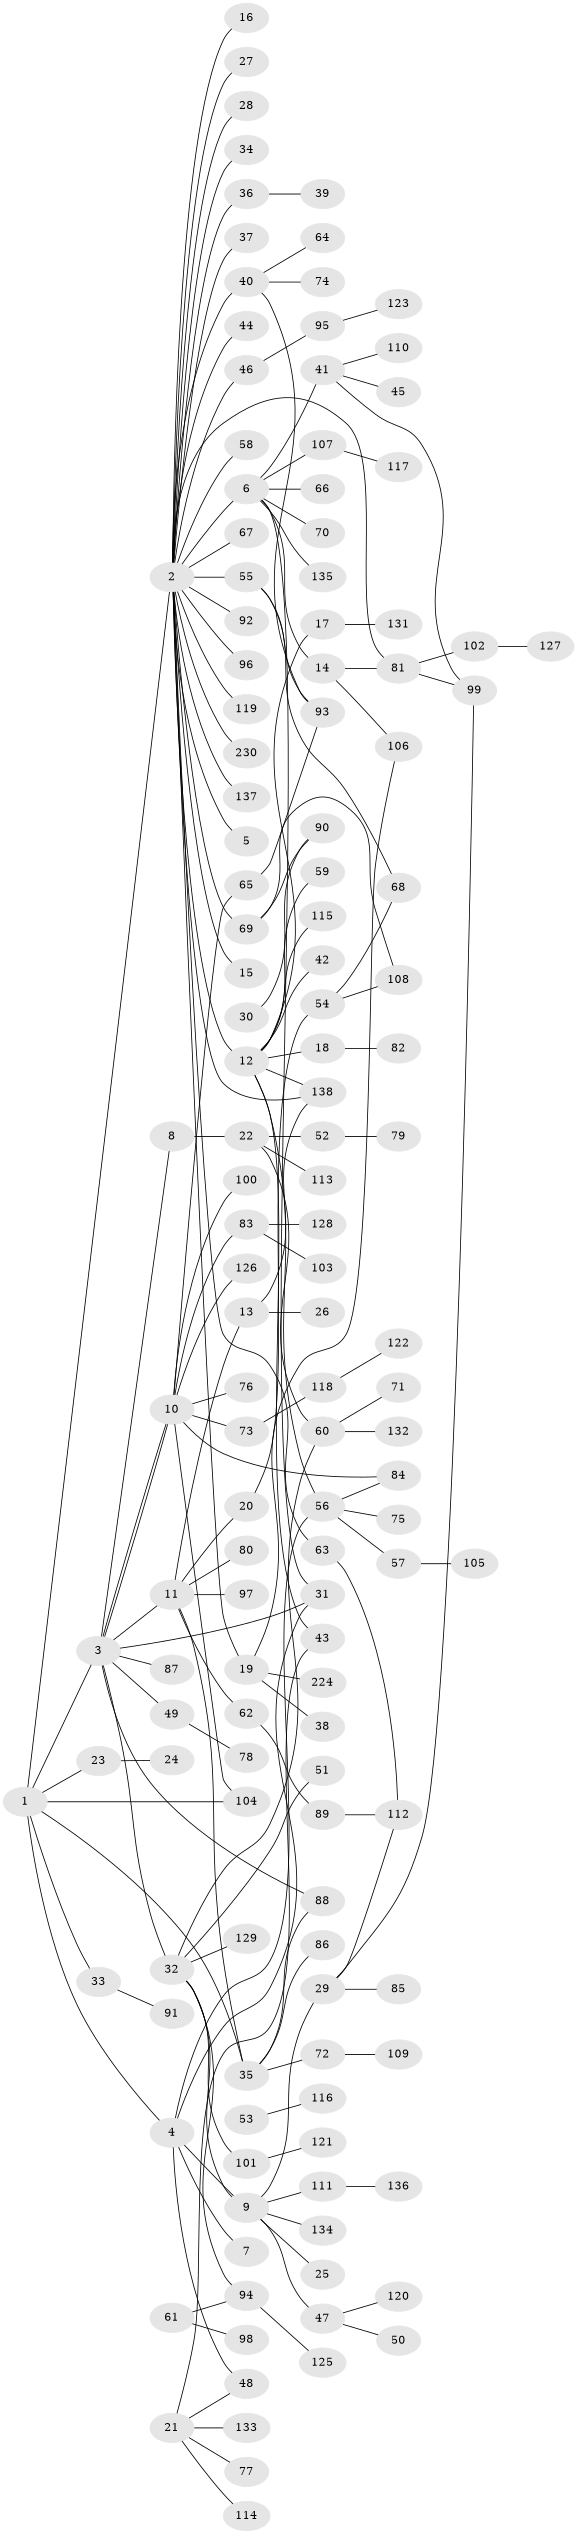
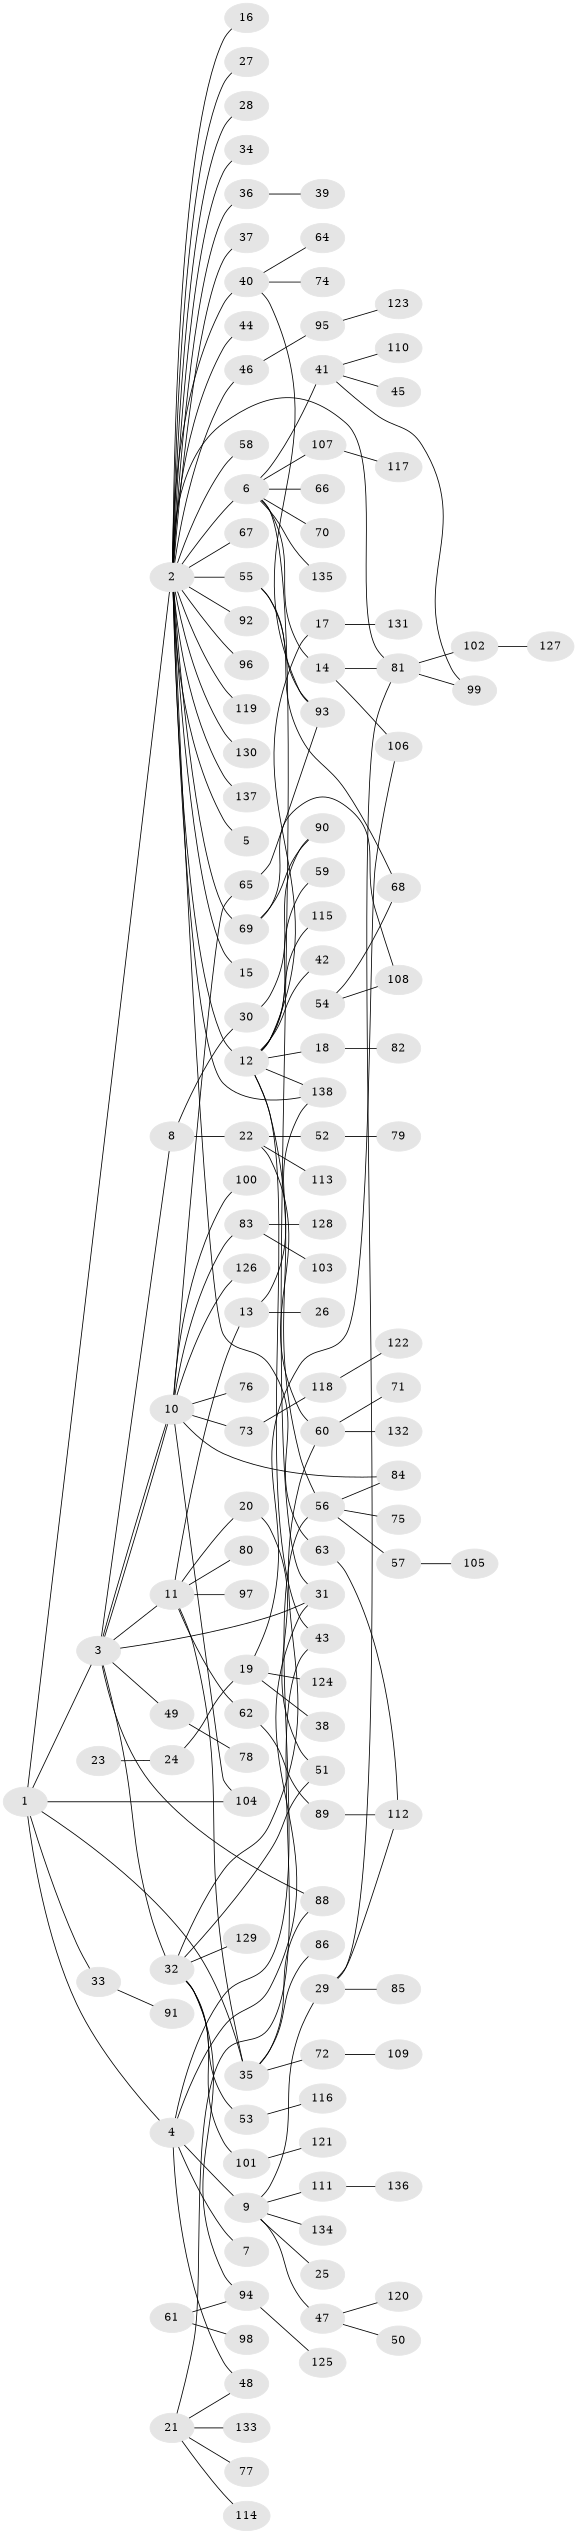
(247, 753) -> (247, 753)
none -> (193, 1090)
(194, 1099) -> (202, 1725)
(278, 1253) -> (285, 1639)
(457, 1355) -> (371, 1331)
(172, 1670) -> none
(323, 1683) -> (323, 1683)
(62, 1781) -> none
(208, 2089) -> (209, 2045)
